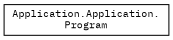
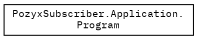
(86, 20) -> (99, 20)
